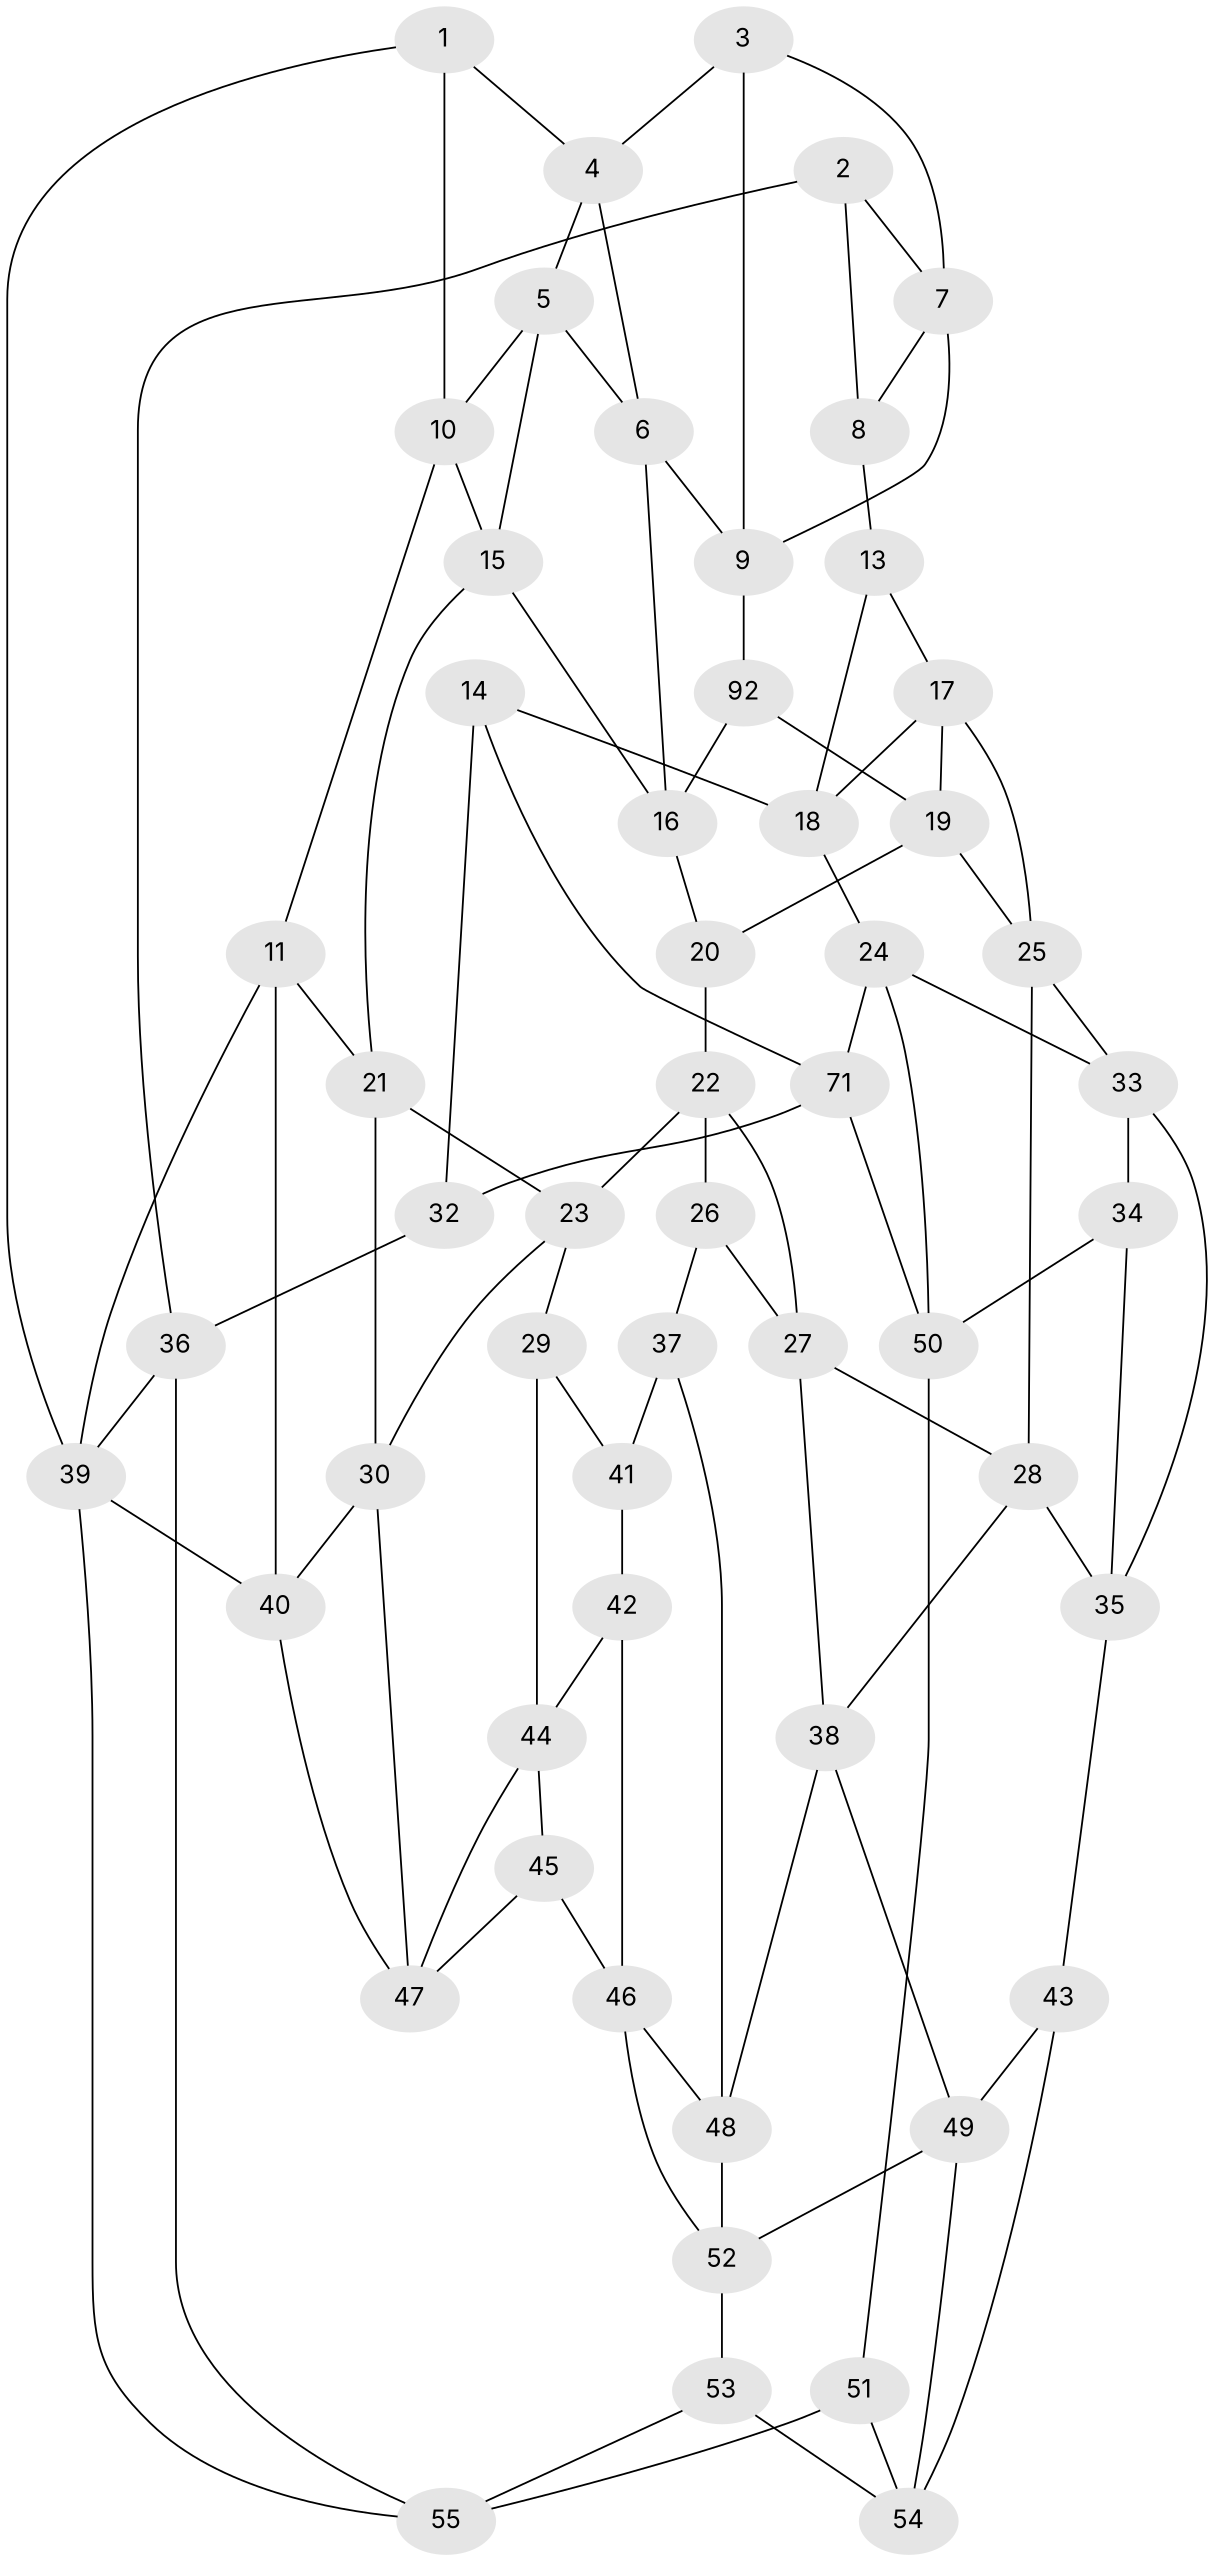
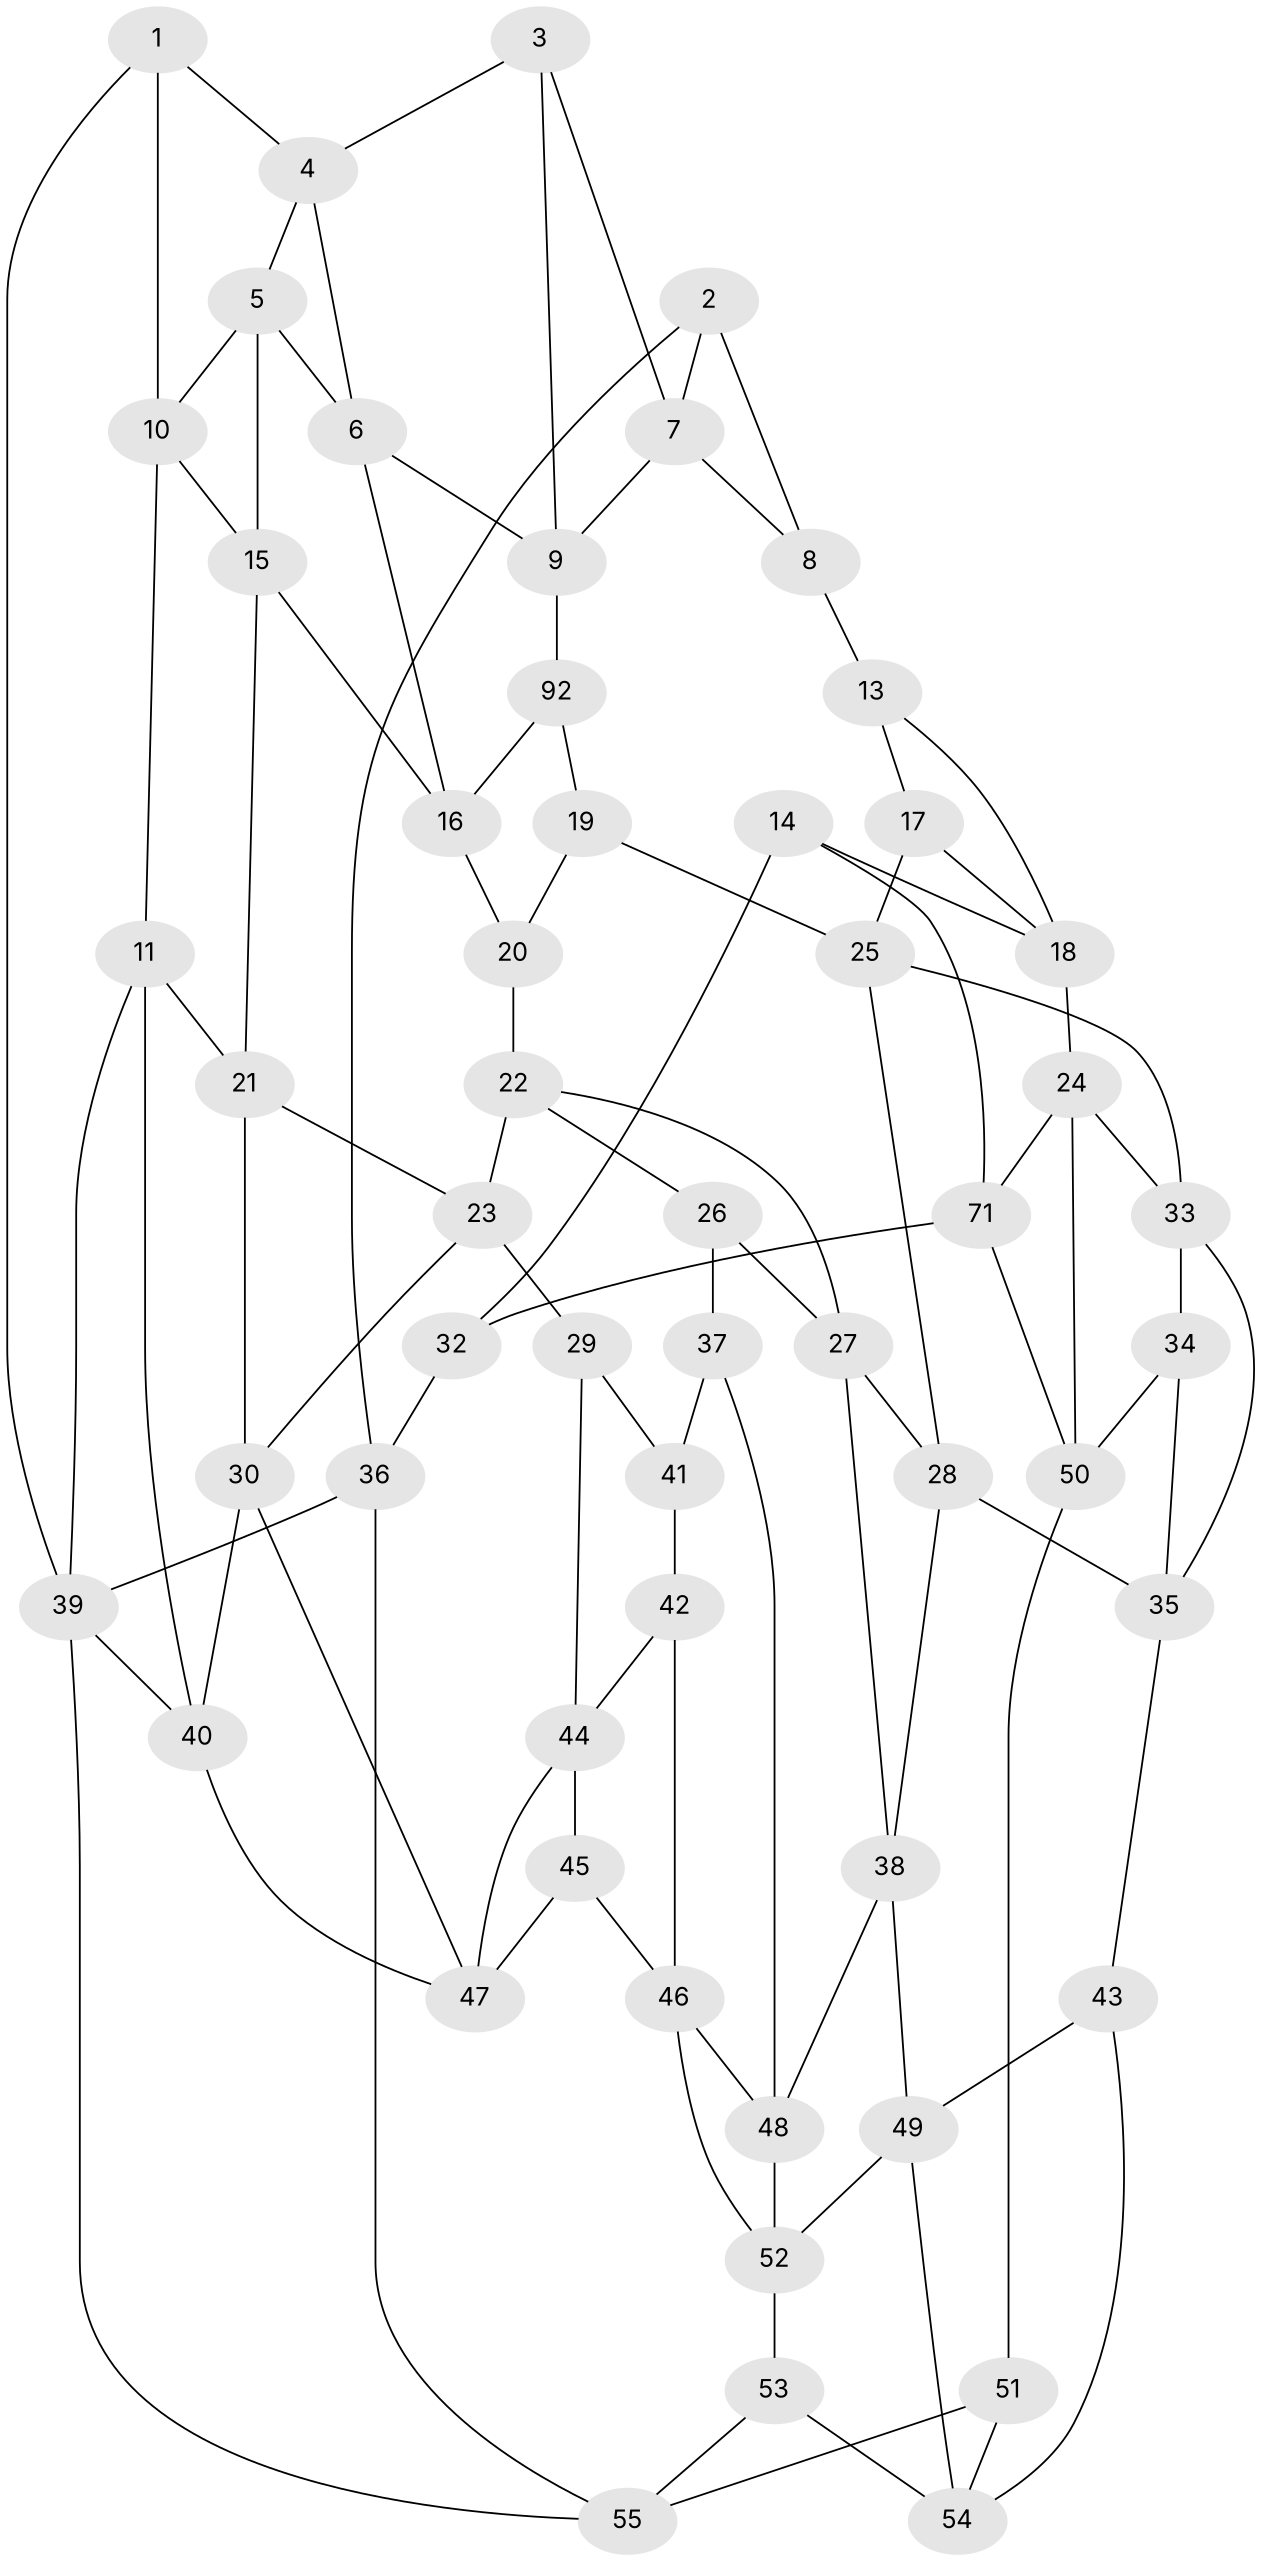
(941, 758) -> none
